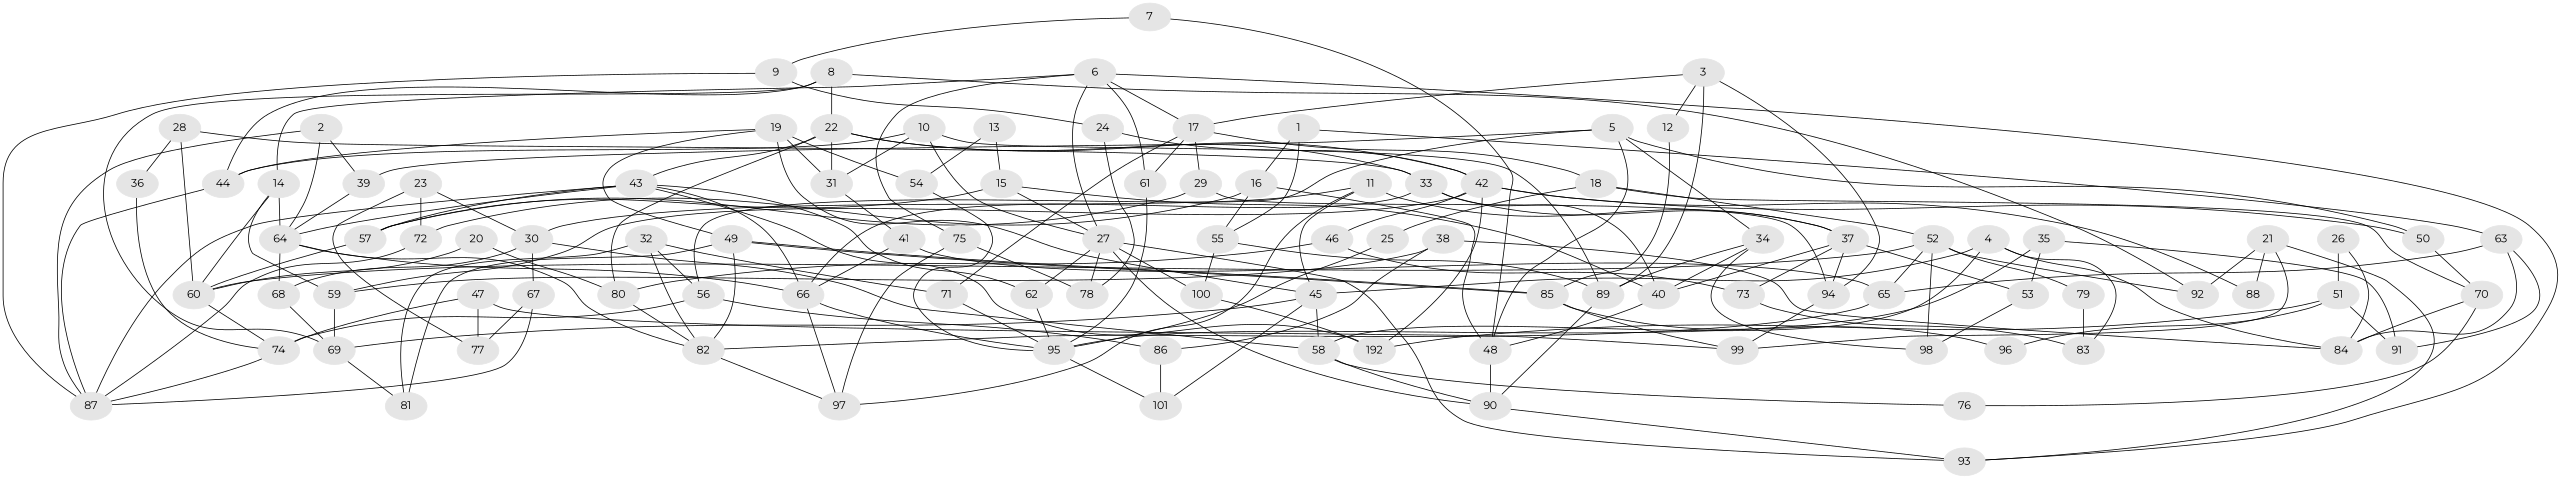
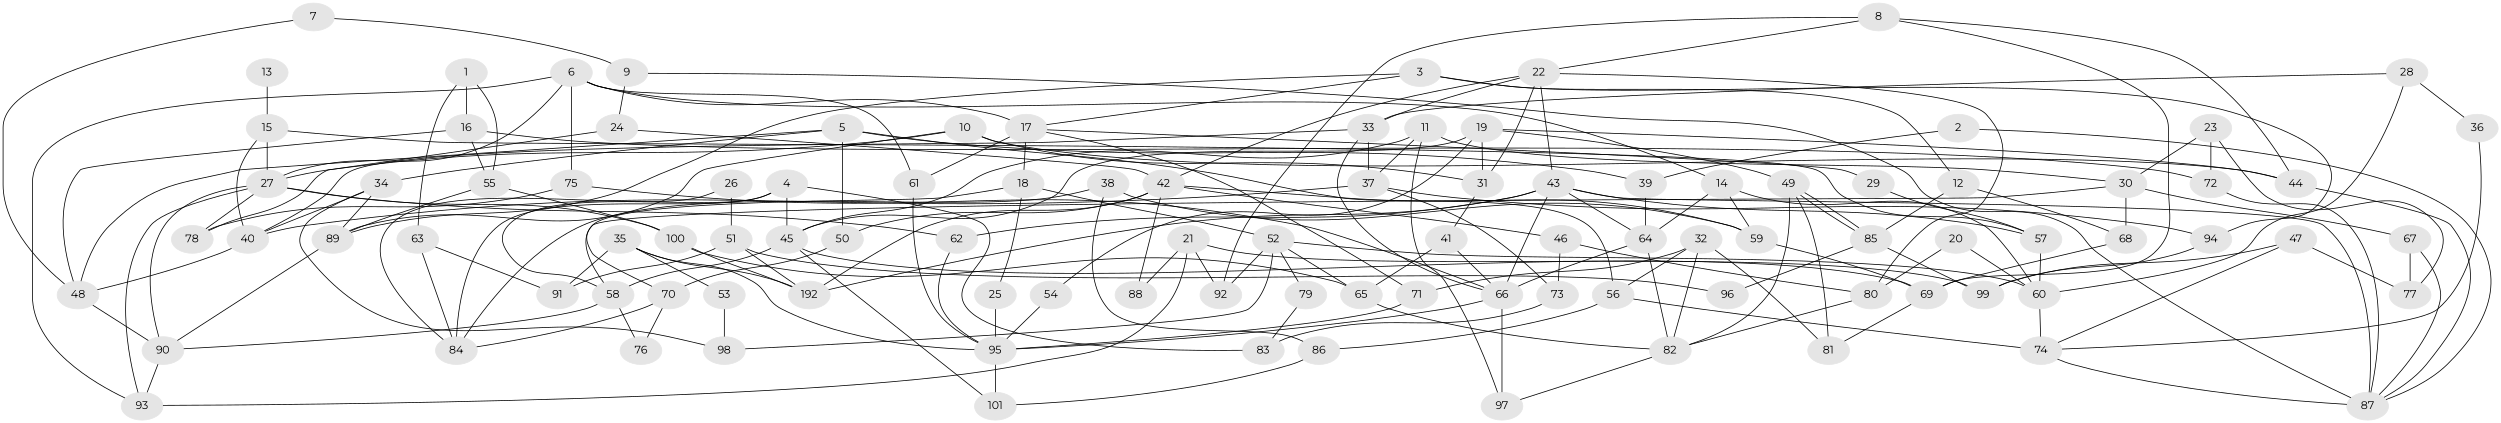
(956, 156) -> none
(310, 187) -> none
(1586, 206) -> none
(280, 267) -> (2044, 209)
(1938, 267) -> none
none -> (714, 268)
(2194, 273) -> (1019, 267)
(875, 307) -> (1044, 200)
